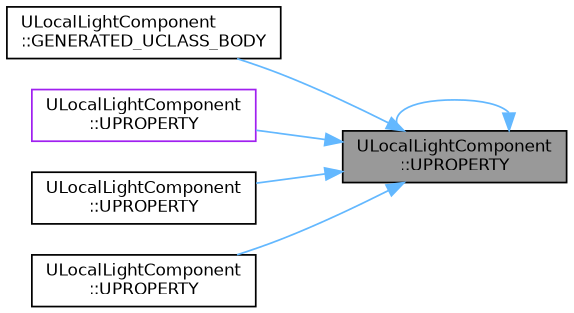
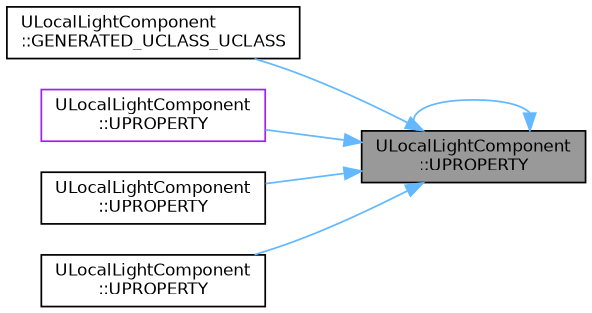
(144, 33) -> (153, 33)
